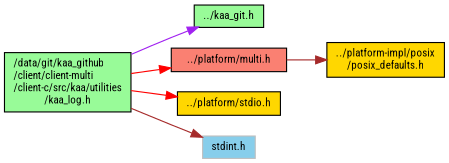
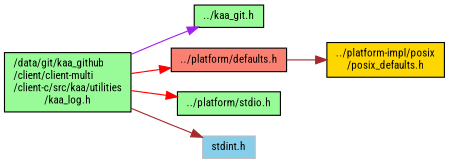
(229, 60) -> (229, 60)
(229, 104) -> (229, 104)
